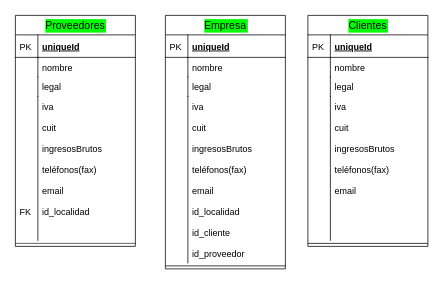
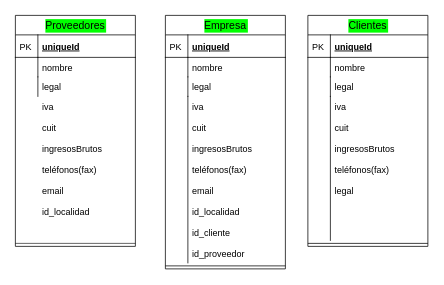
(341, 107) -> (341, 107)
(27, 168) -> none
